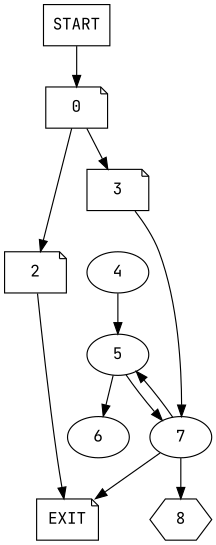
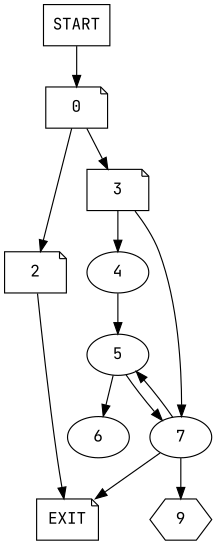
none -> (118, 226)
(181, 520) -> (181, 520)
